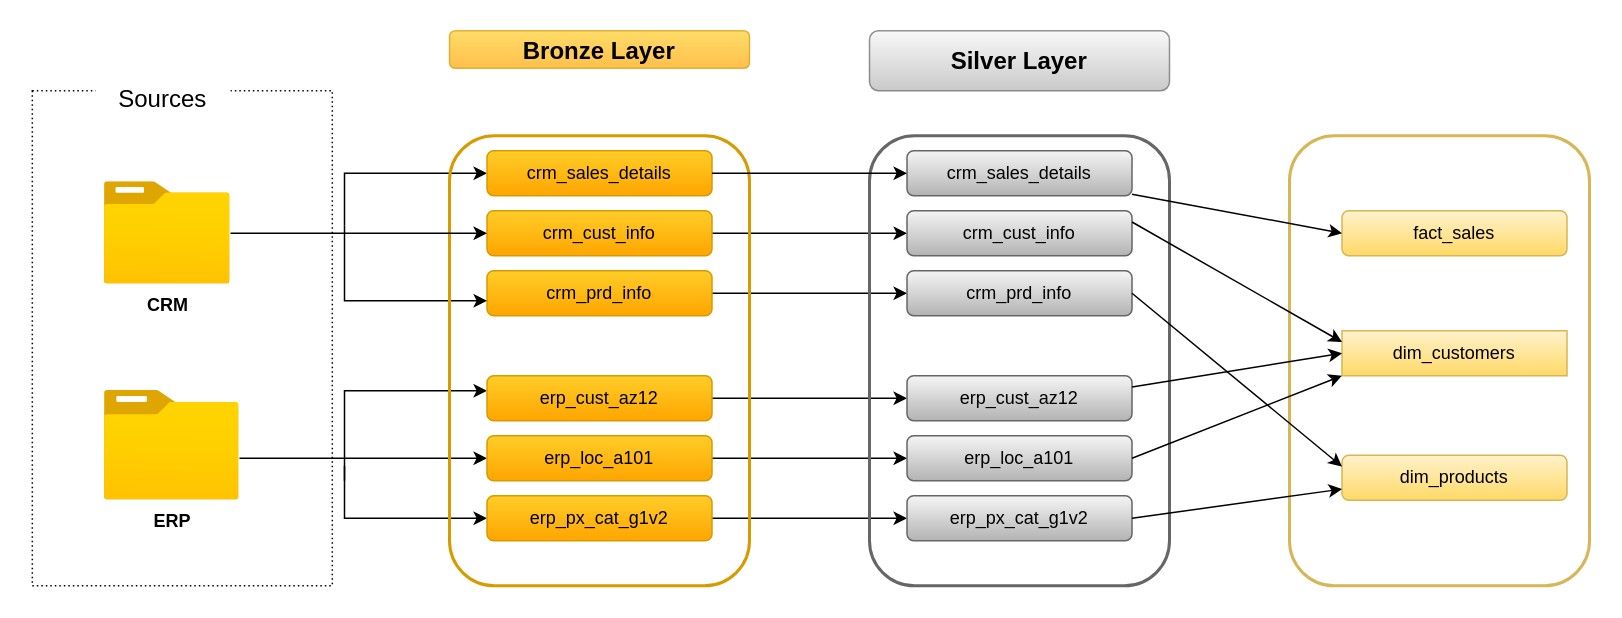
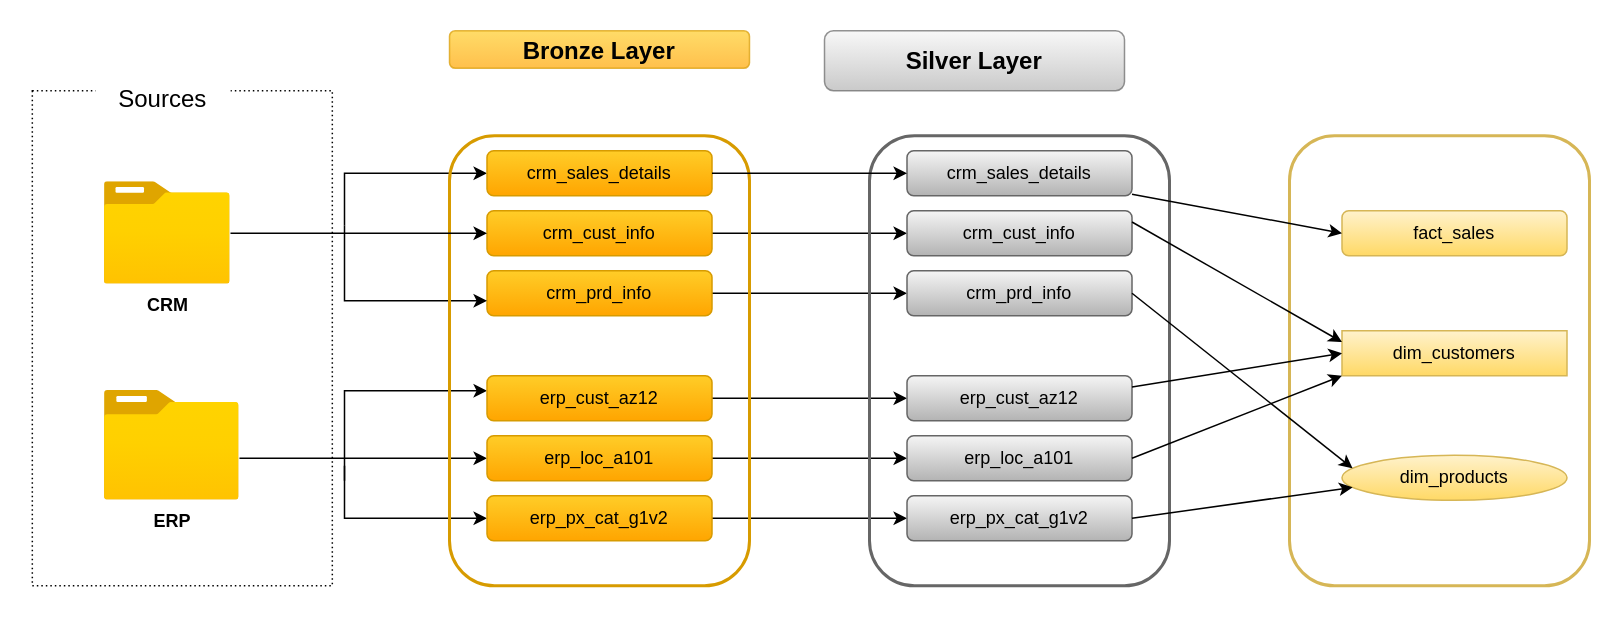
(1019, 61) -> (974, 61)
(1454, 478) -> (1454, 478)
